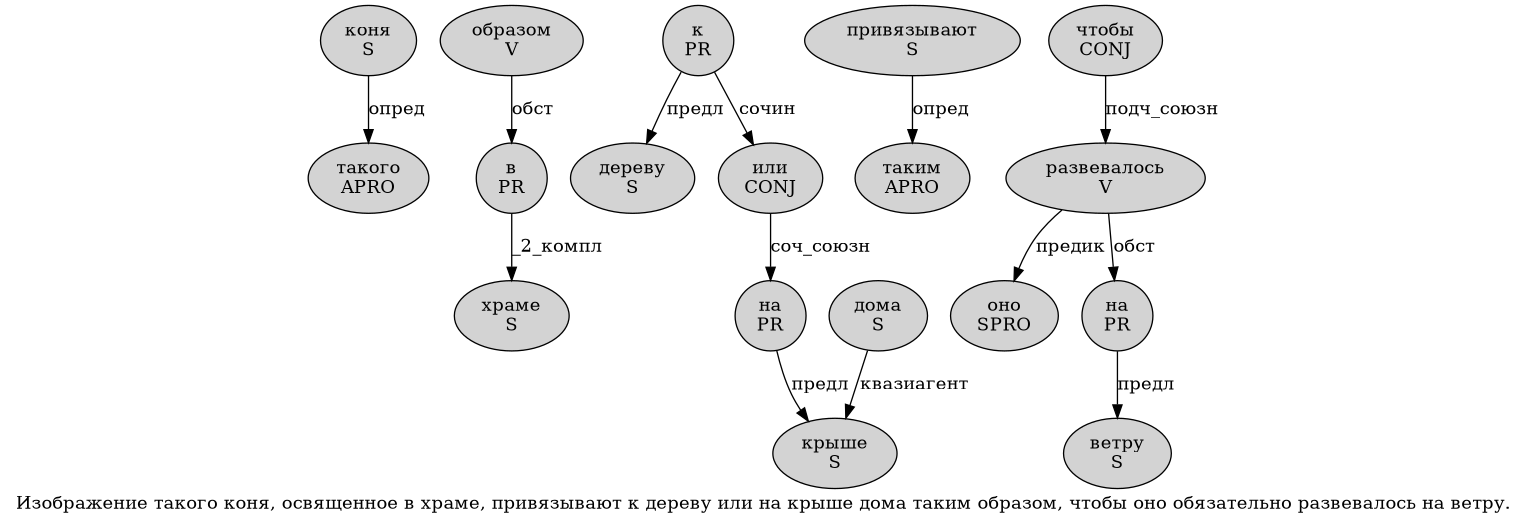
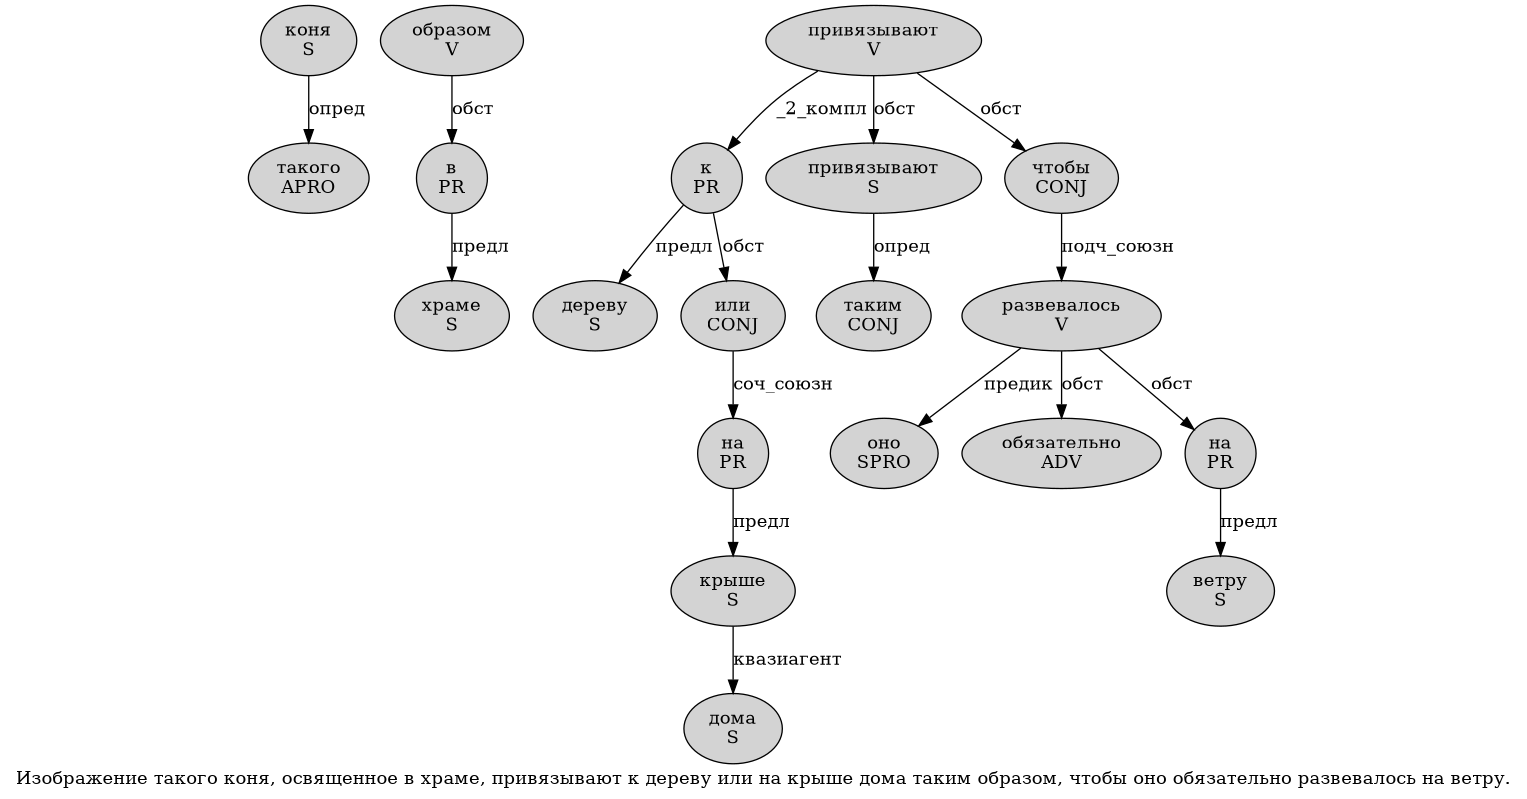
none -> (874, 41)
(767, 109) -> (744, 247)
(912, 178) -> (874, 316)
(558, 247) -> (481, 247)
(859, 378) -> (733, 653)
none -> (1062, 453)
